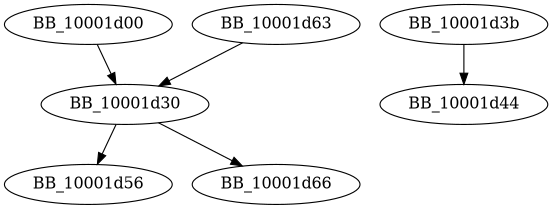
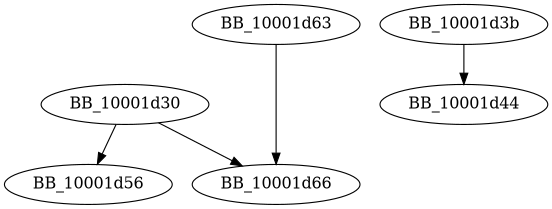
(88, 24) -> none
(206, 62) -> (276, 99)
